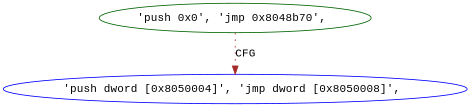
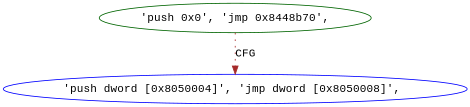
(235, 18) -> (235, 18)
